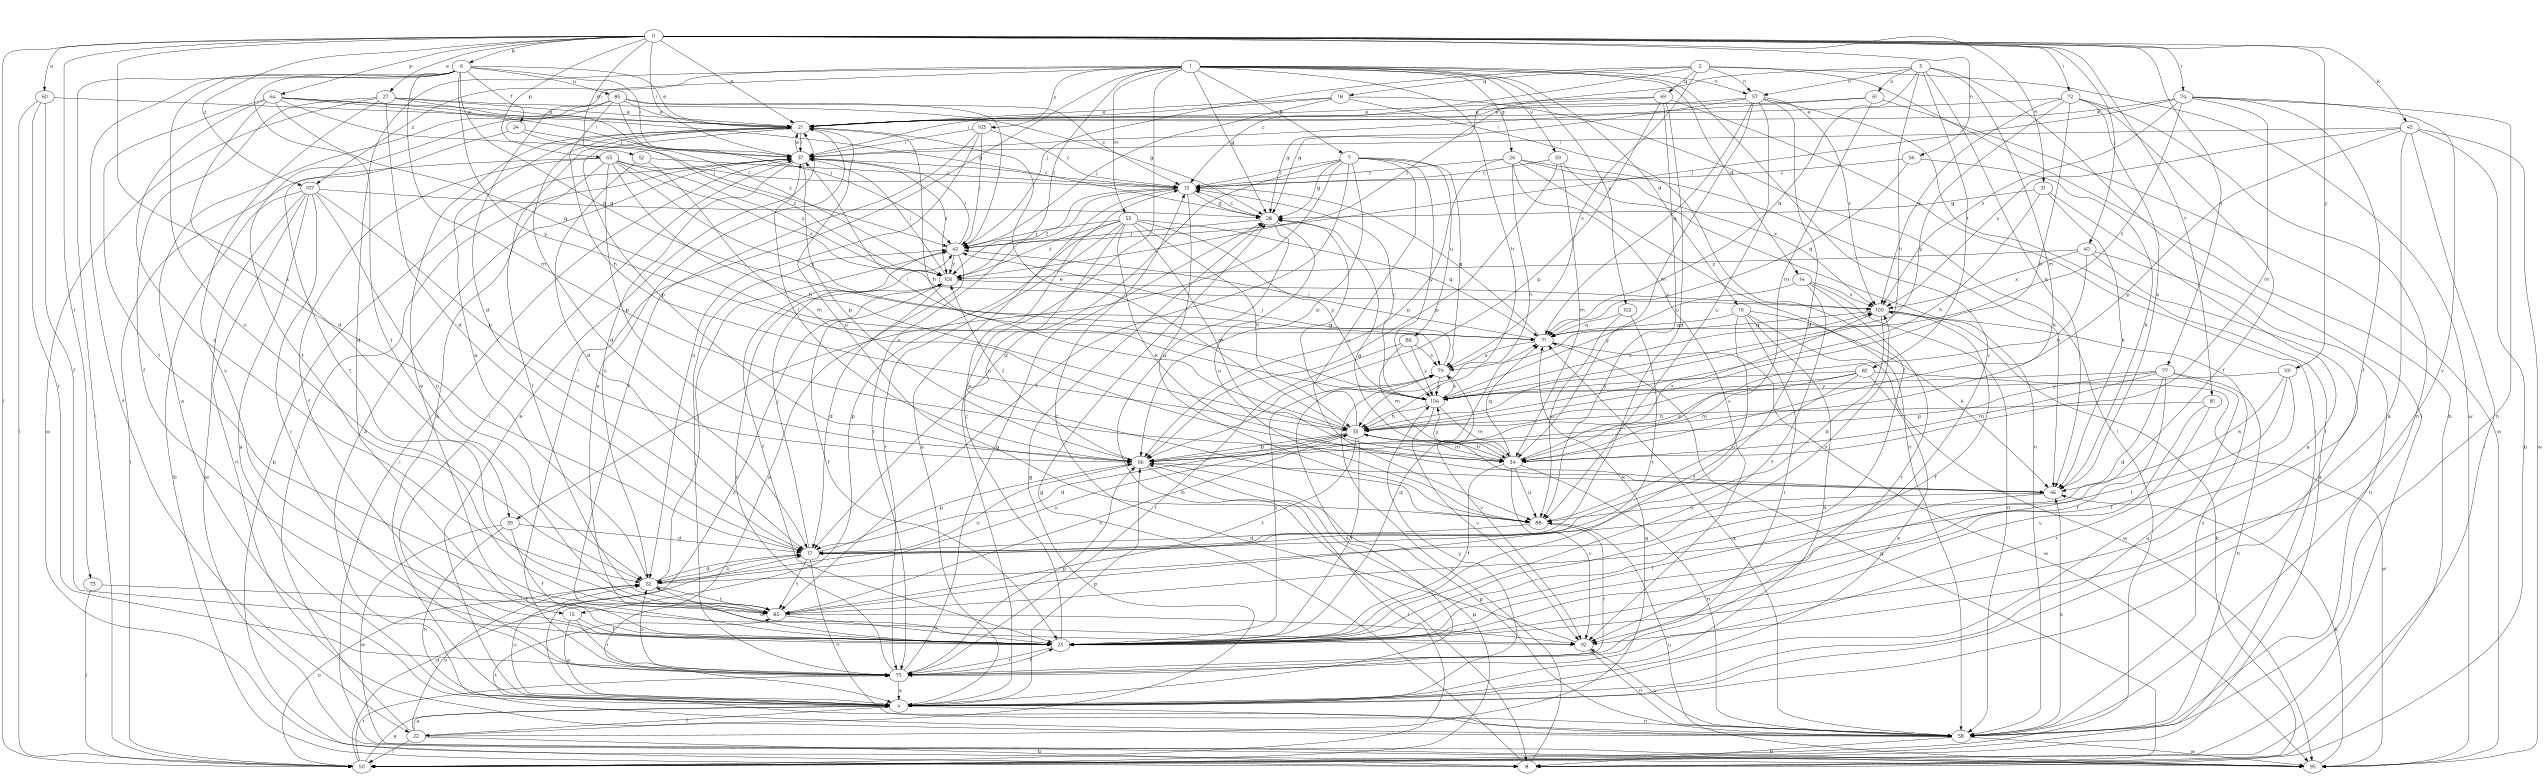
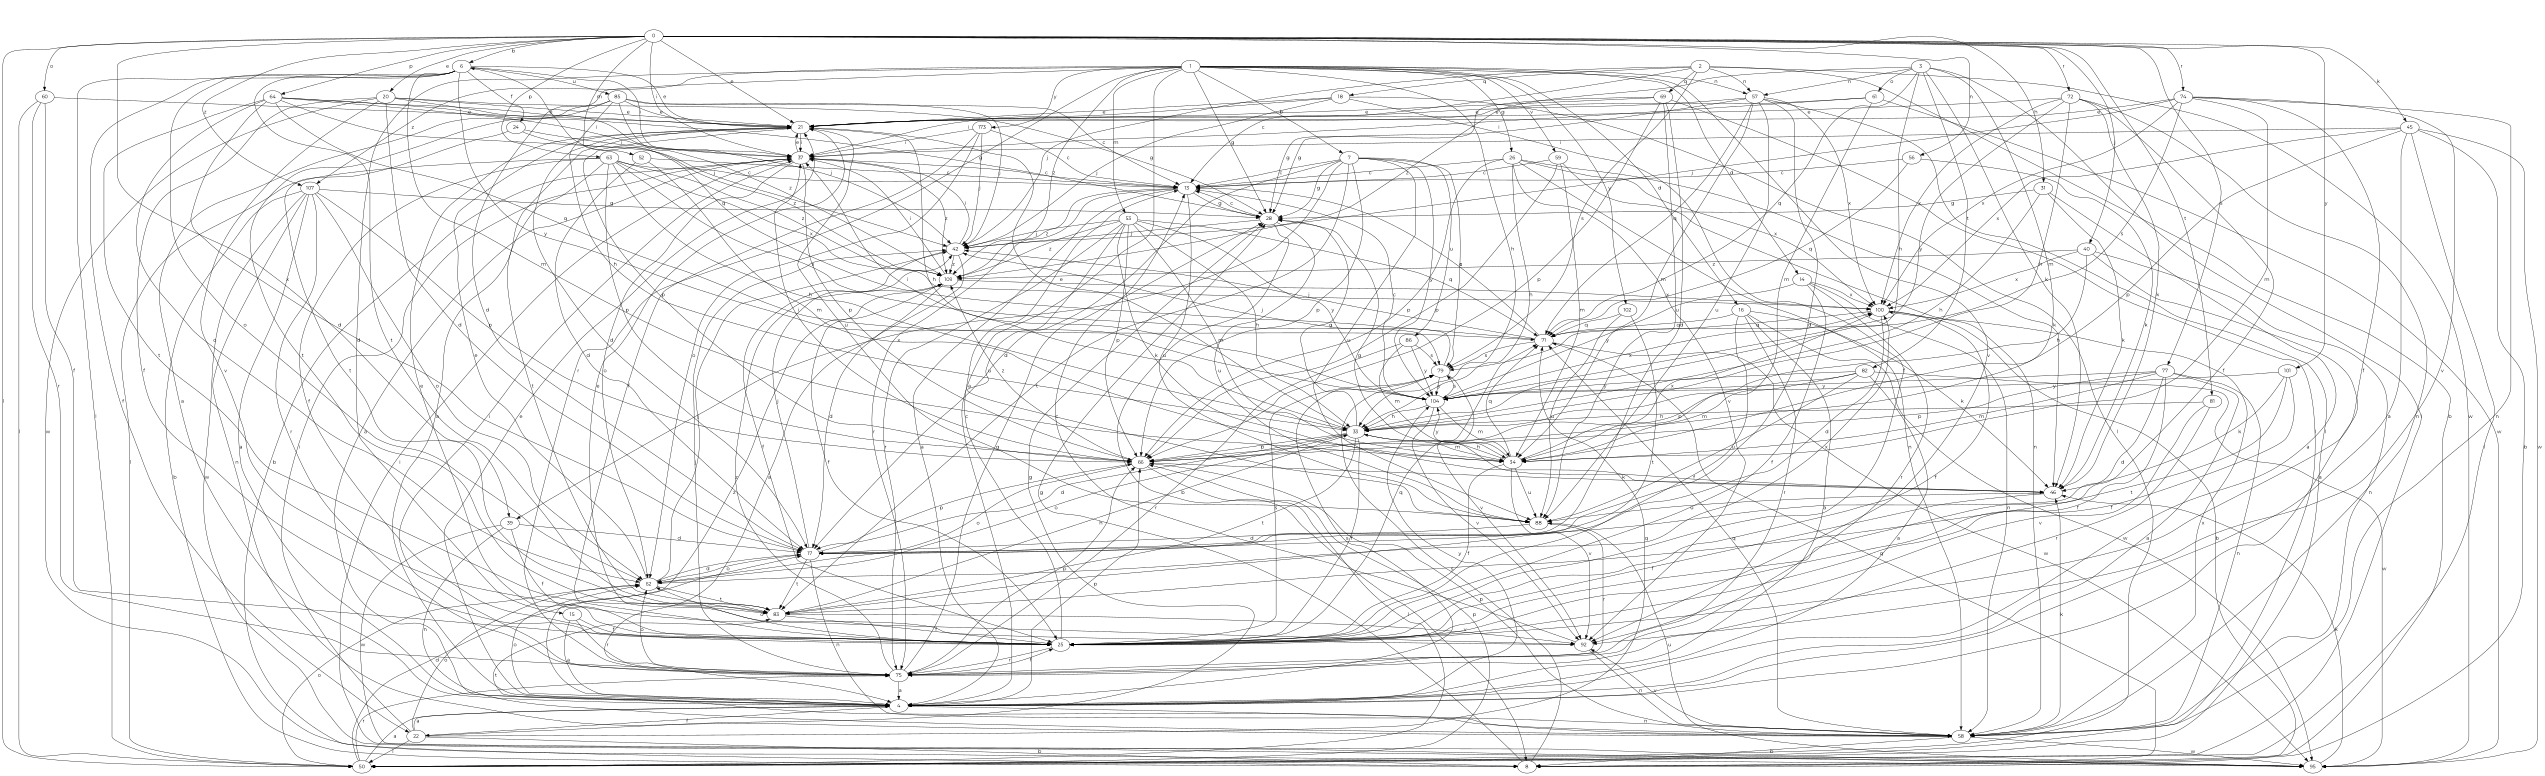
(386, 97) -> (386, 97)
(982, 127) -> (982, 127)
(1070, 315) -> (970, 299)
(849, 444) -> (1113, 342)
(93, 584) -> none
(1715, 639) -> none
